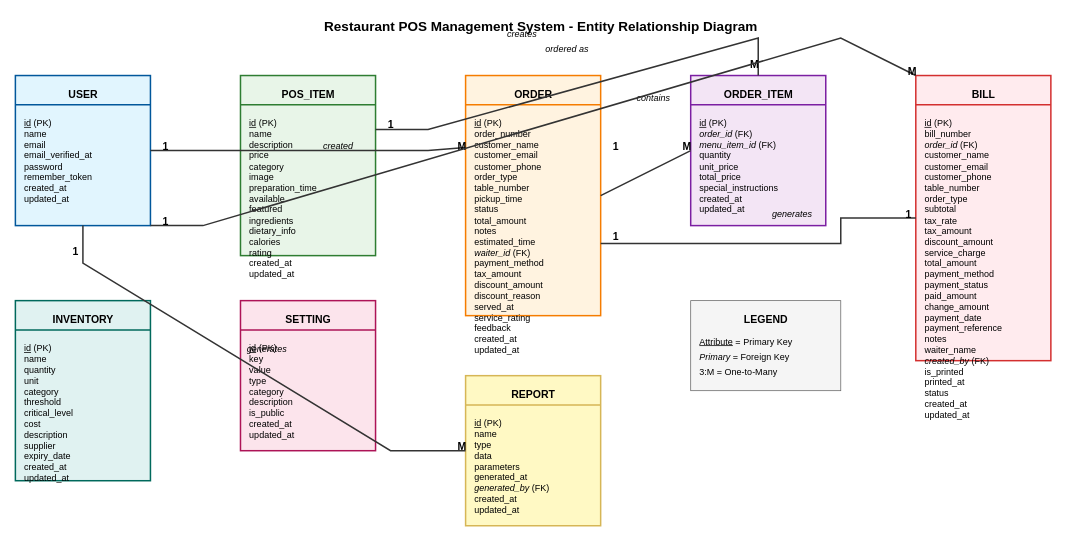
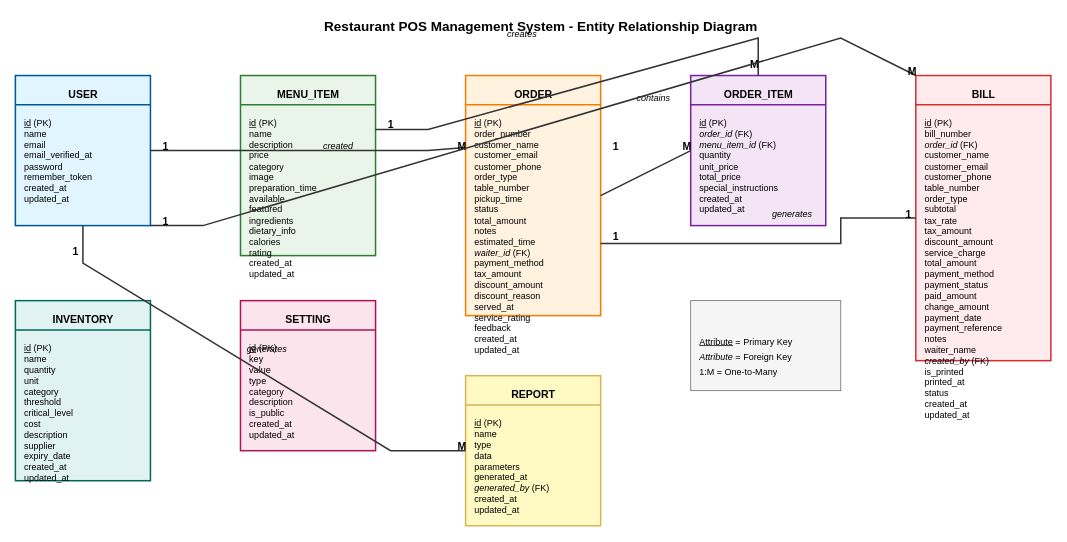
(567, 49) -> none
(308, 94) -> (308, 94)
(765, 319) -> none
(746, 357) -> (751, 357)
(739, 372) -> (739, 372)
